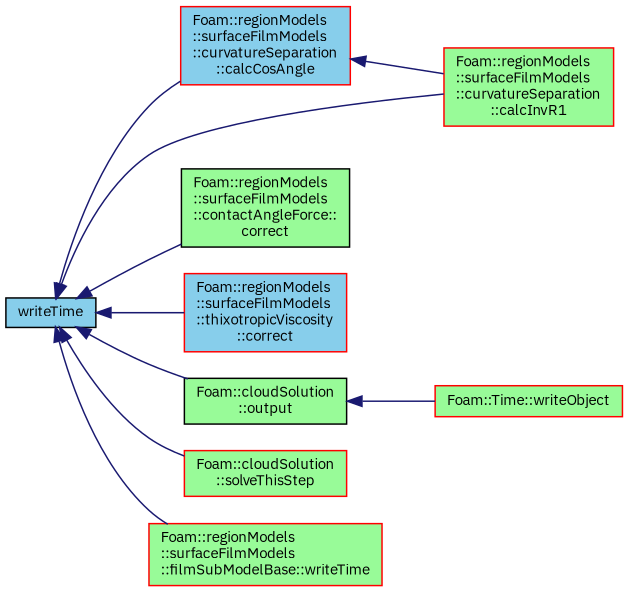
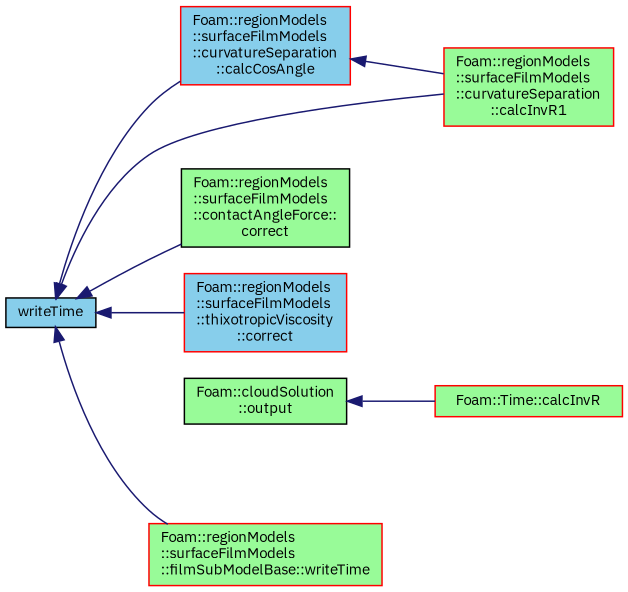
(137, 359) -> none
(529, 401) -> (529, 401)
(266, 473) -> none
